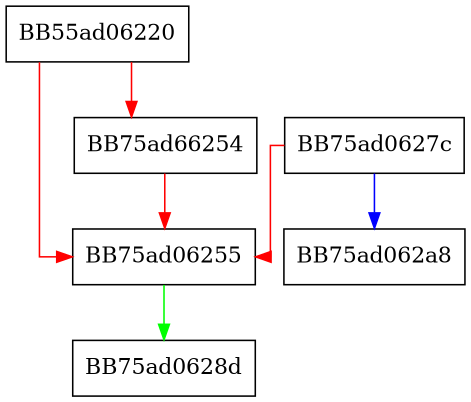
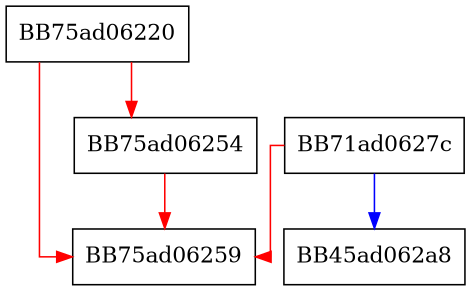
(97, 34) -> (97, 34)
(166, 145) -> (166, 145)
(374, 145) -> (374, 145)
(164, 257) -> (164, 257)
(374, 257) -> (374, 257)
(164, 368) -> none
